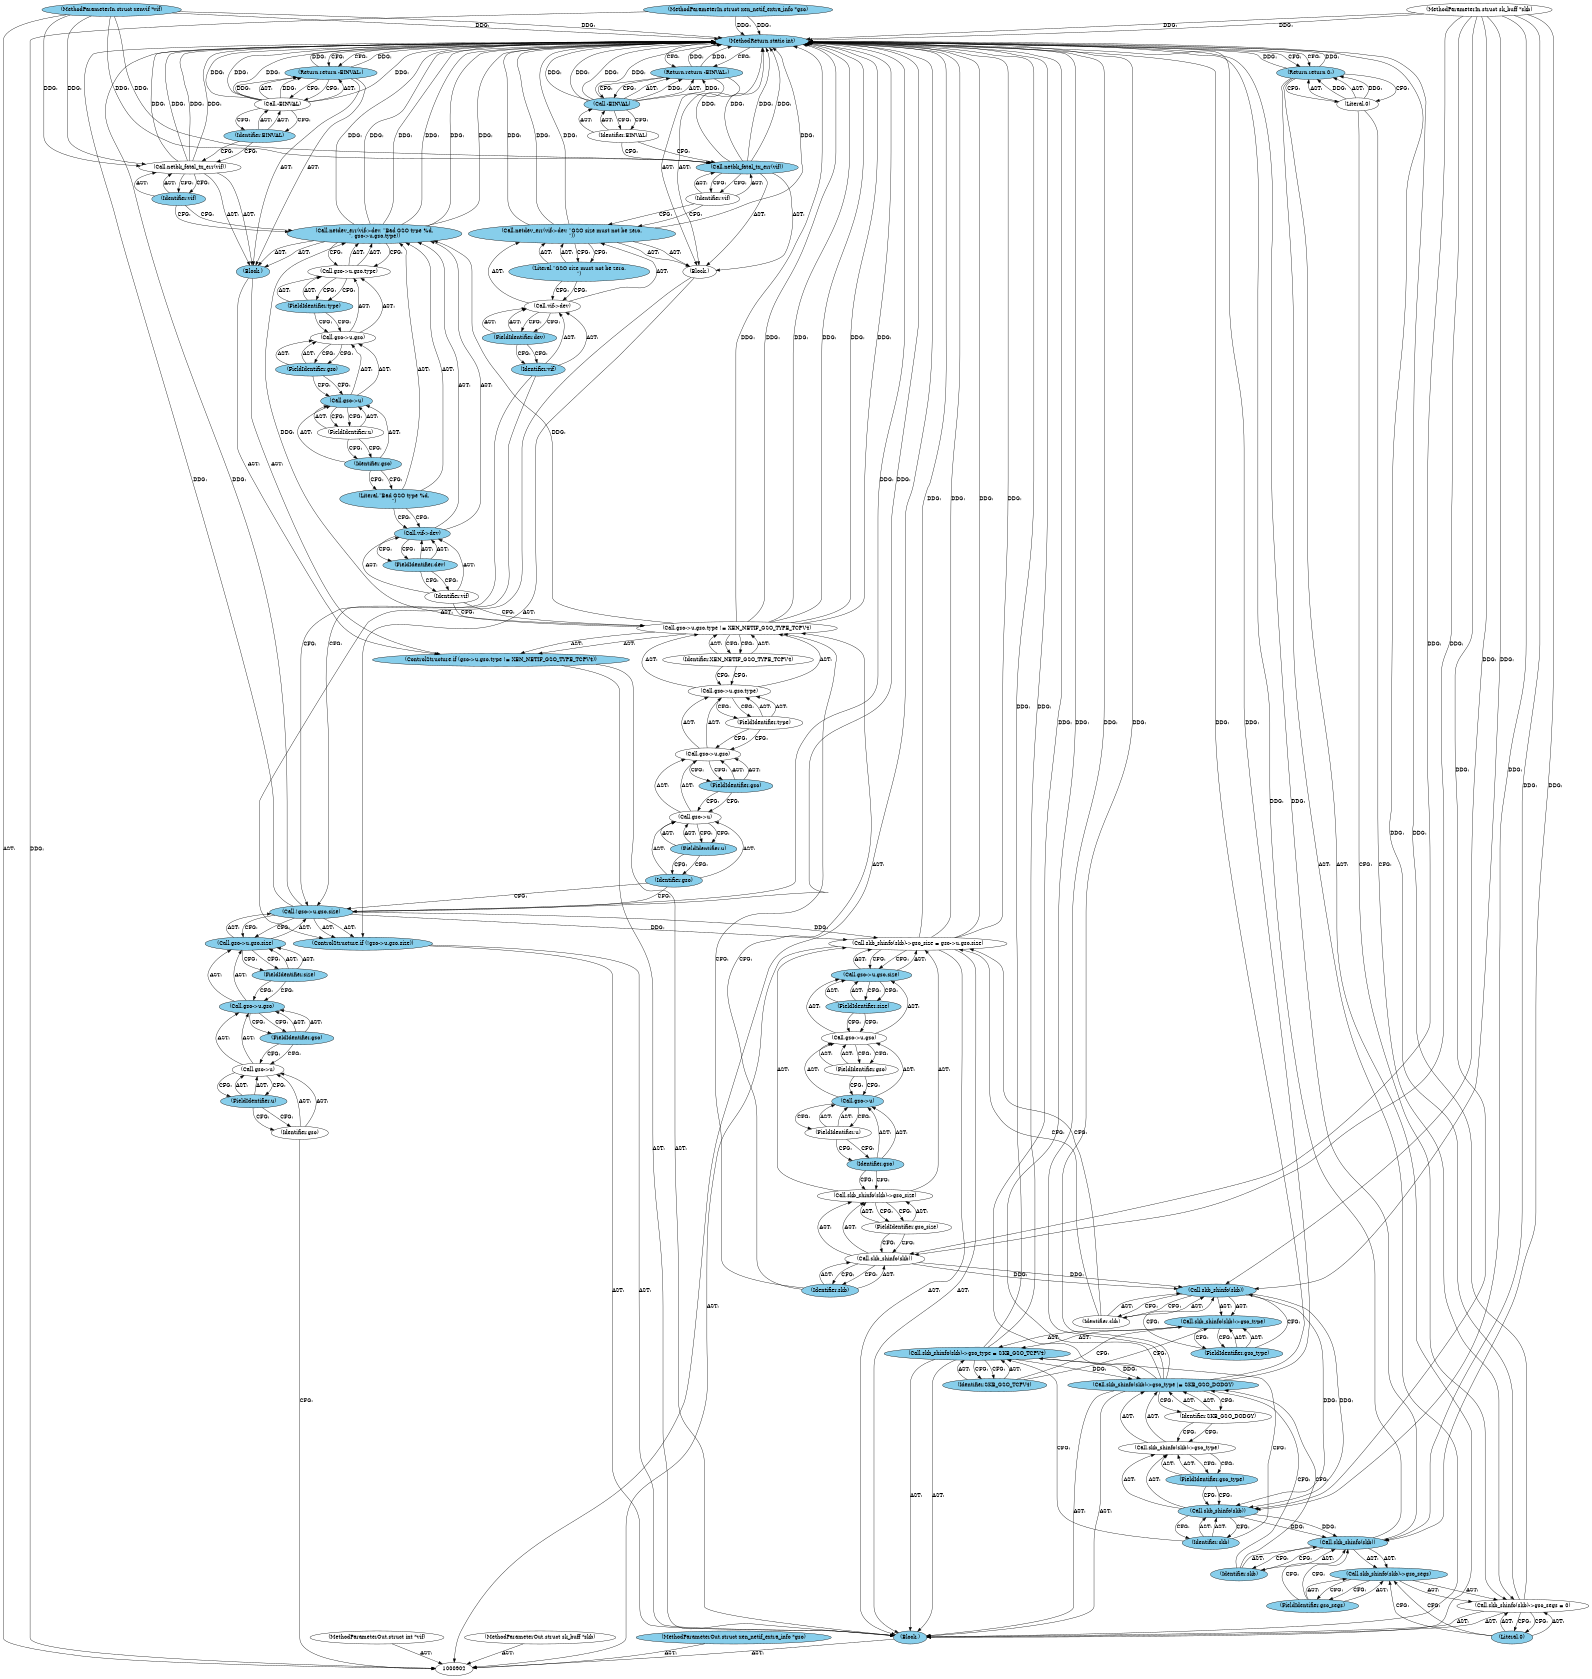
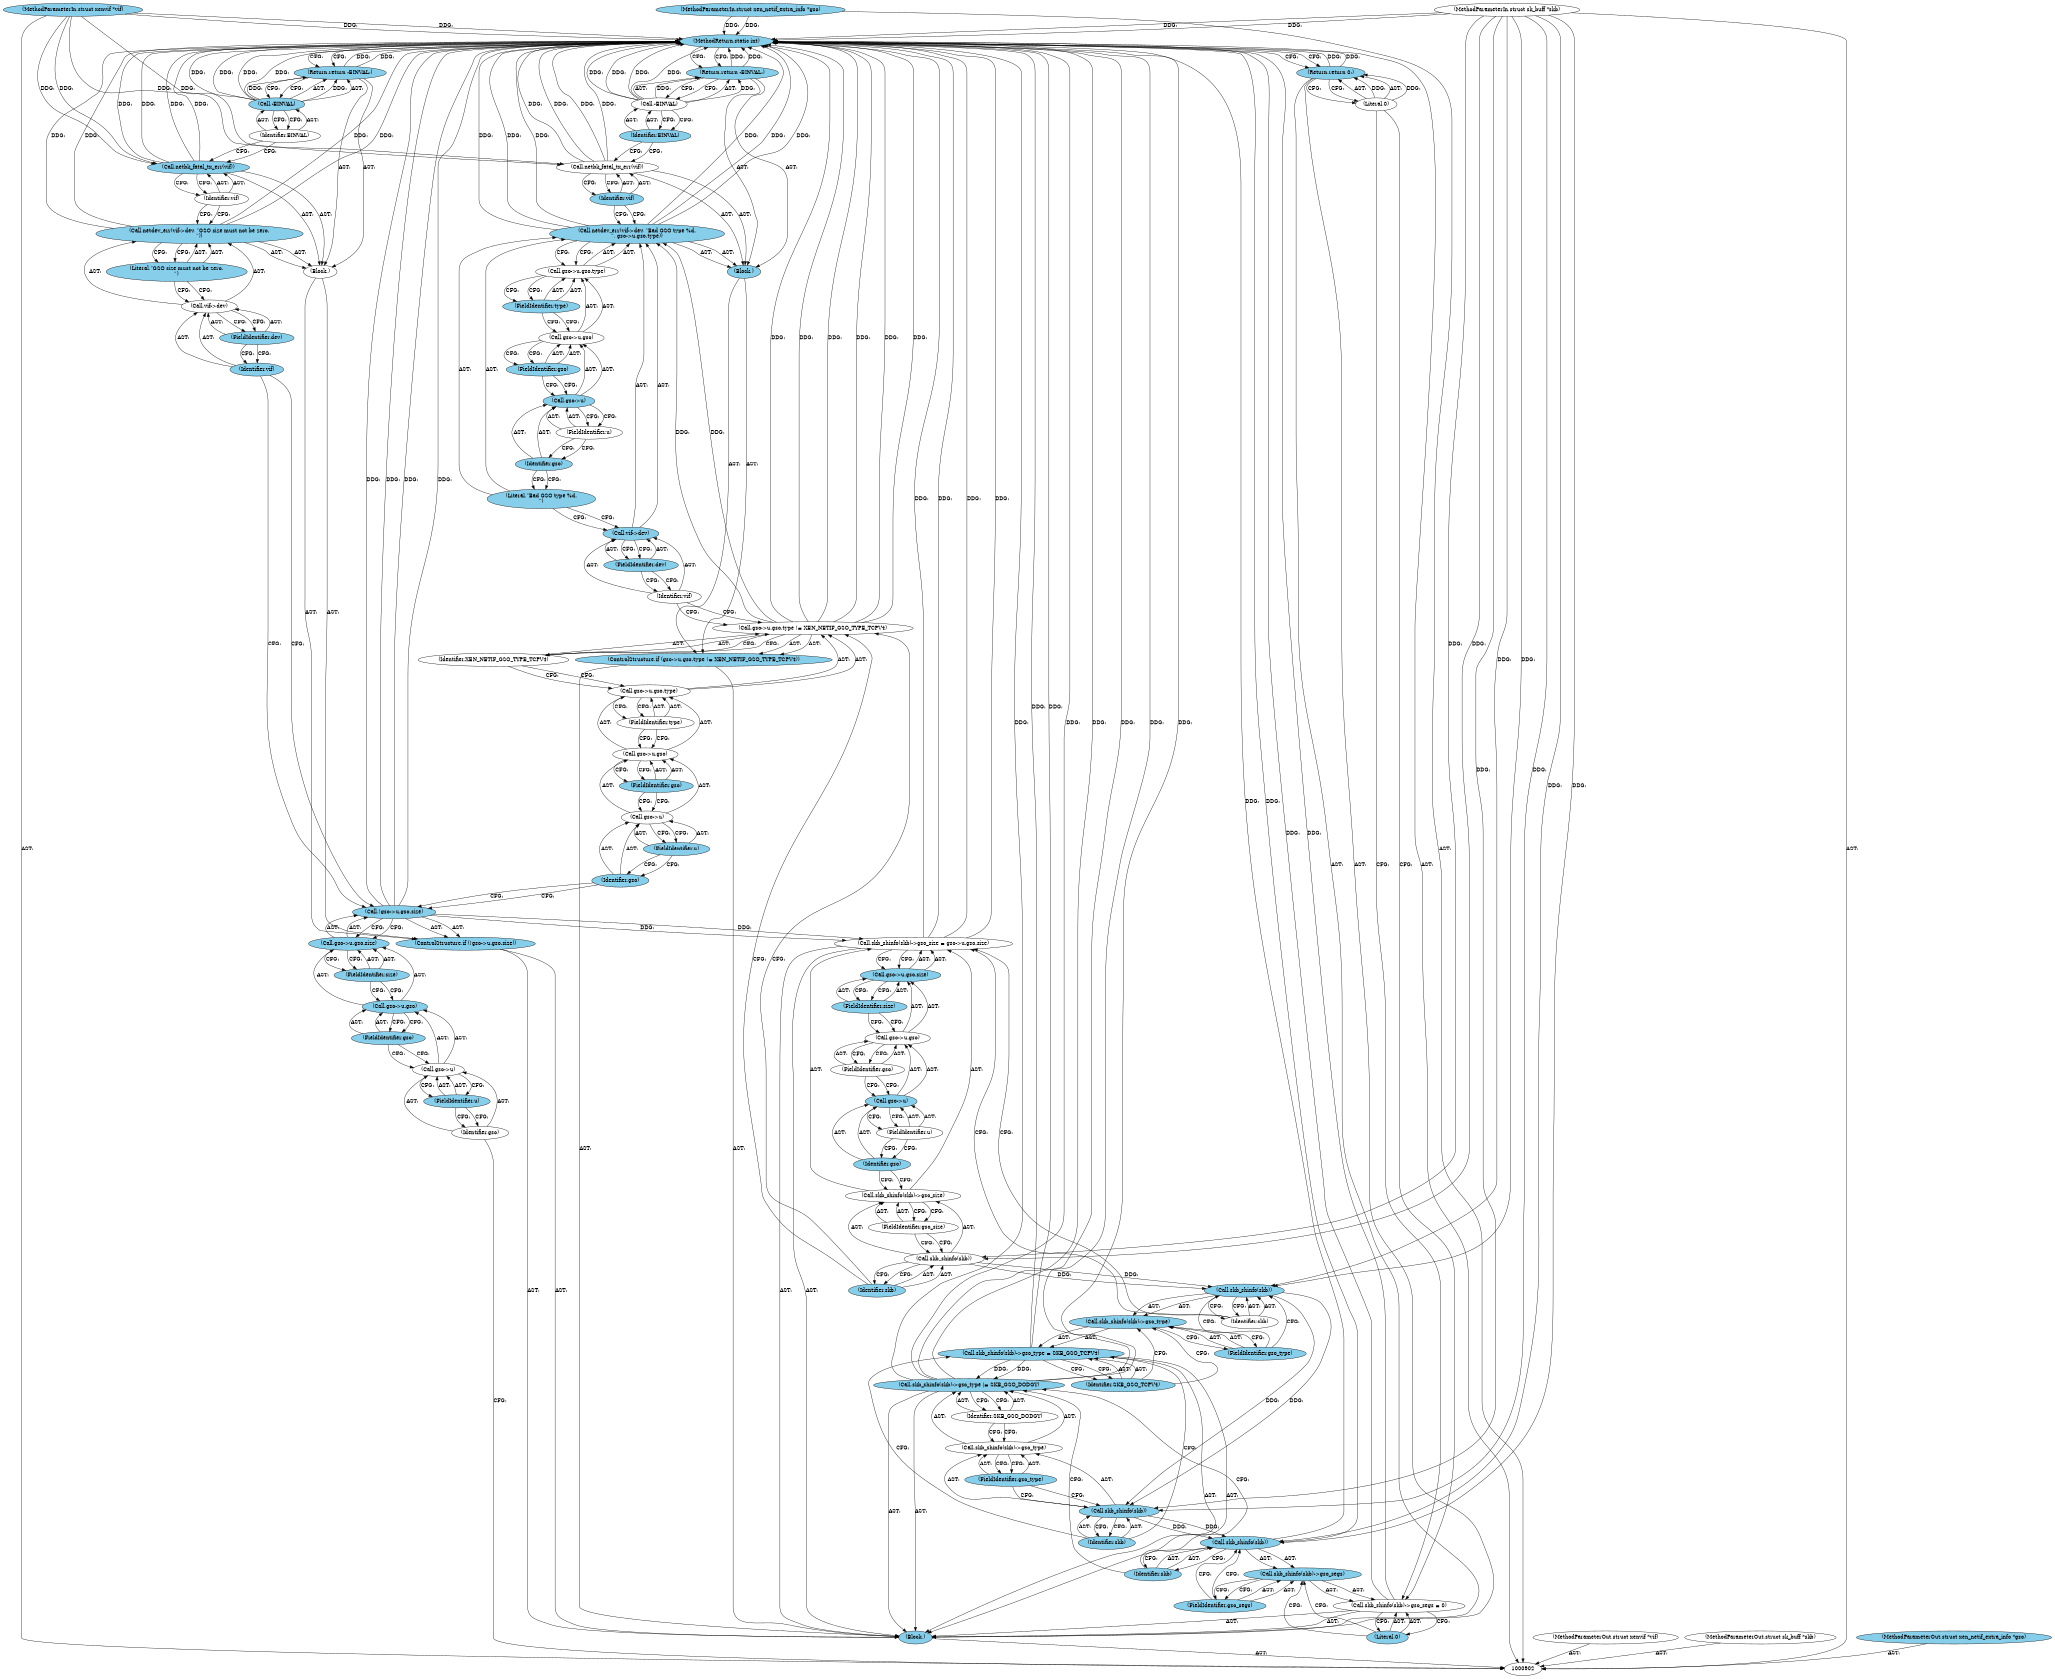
(38, 849) -> (1446, 849)
(707, 1355) -> (1846, 854)
(377, 1637) -> (1606, 1637)
